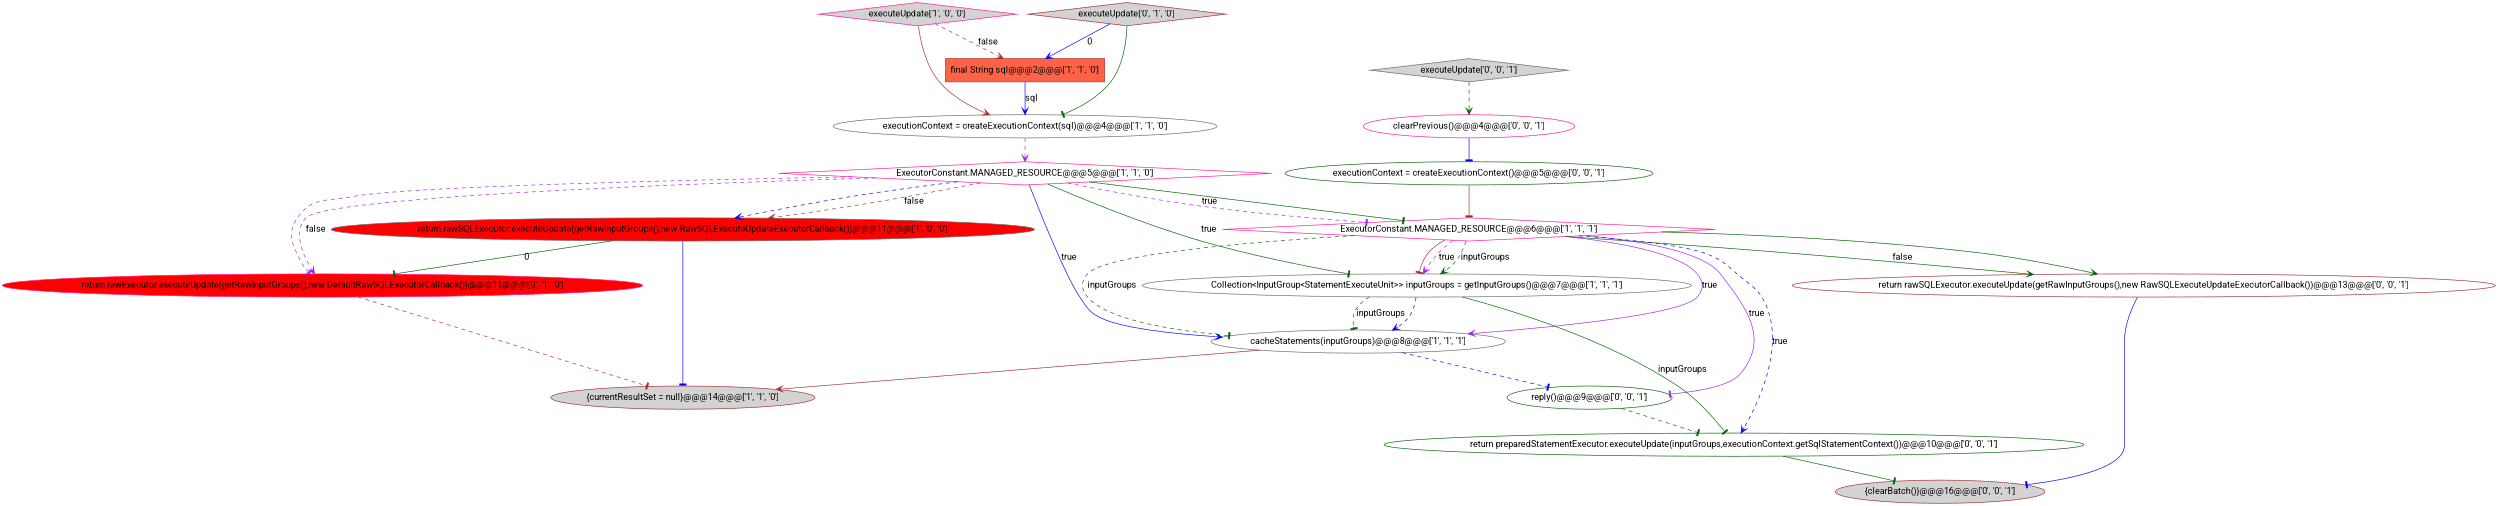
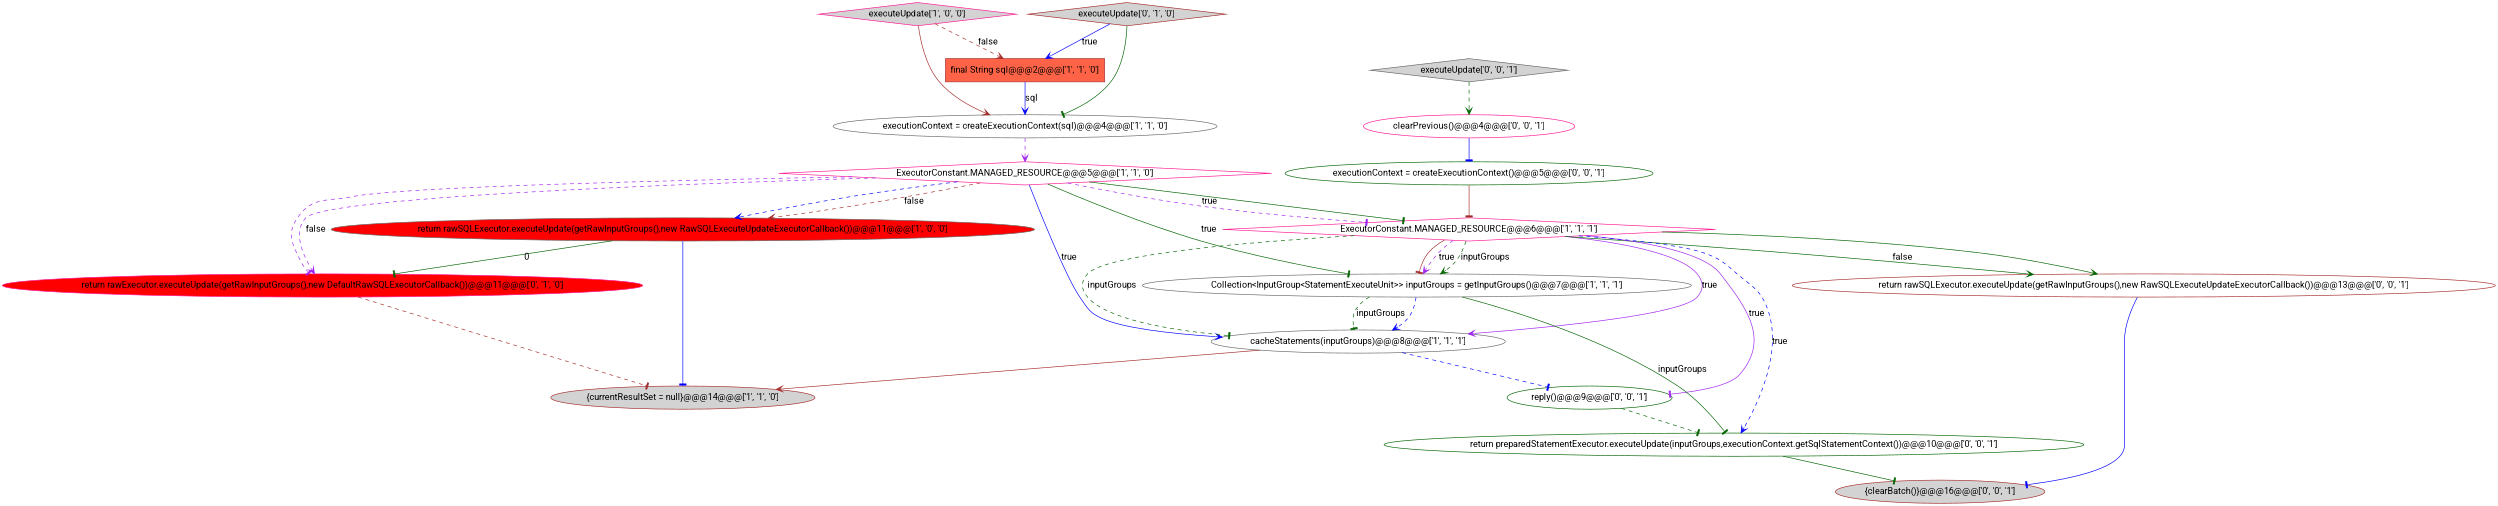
(1090, 42) -> (1090, 42)
